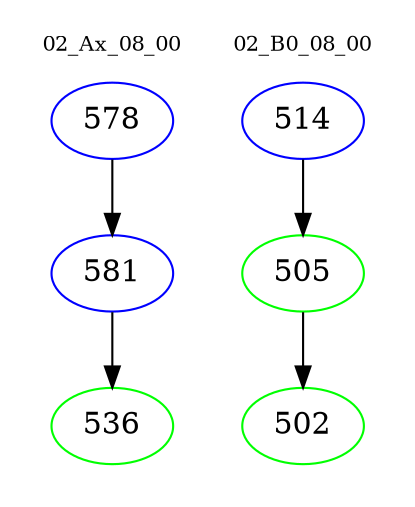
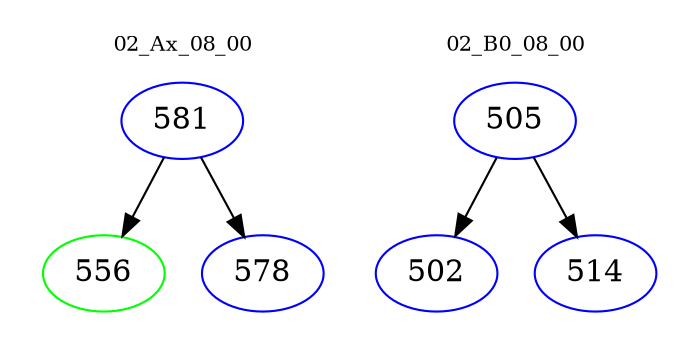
(112, 187) -> (217, 188)
(303, 187) -> (550, 188)
(303, 273) -> (515, 121)
(112, 426) -> (104, 273)
(303, 426) -> (437, 273)
